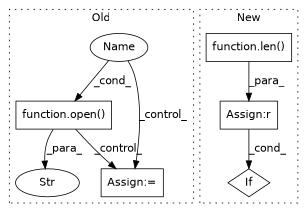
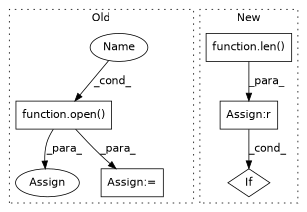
(139, 110) -> none
(118, 149) -> (118, 149)
(47, 183) -> (47, 183)
